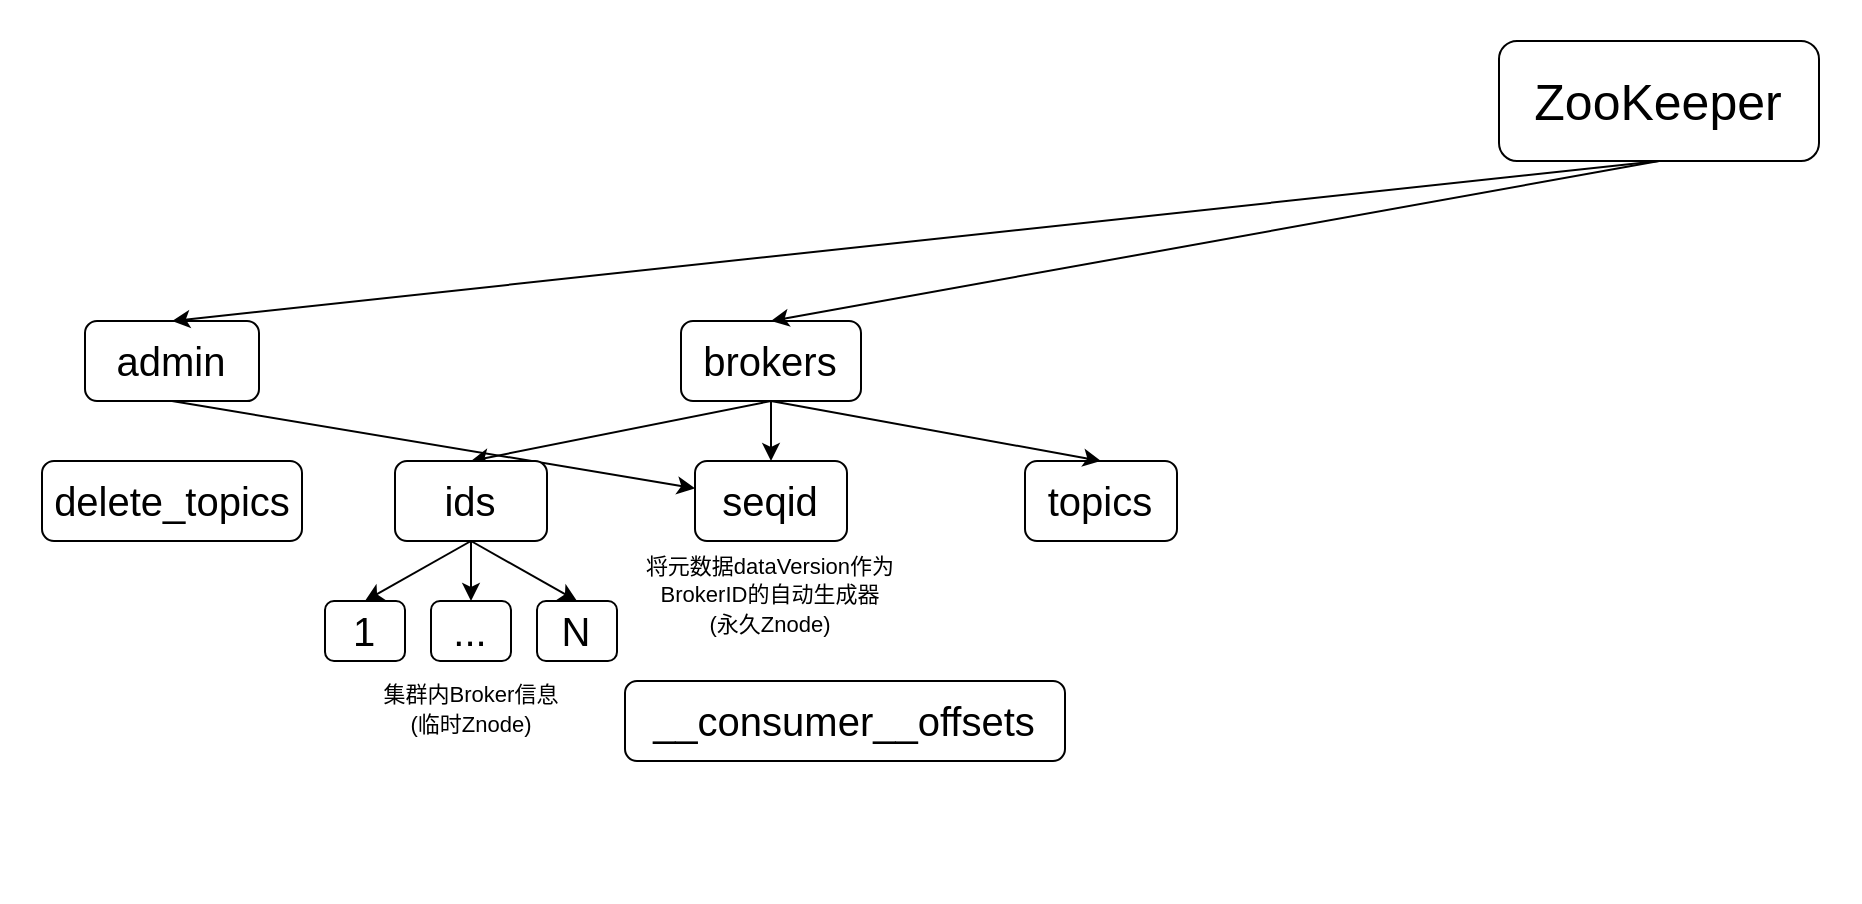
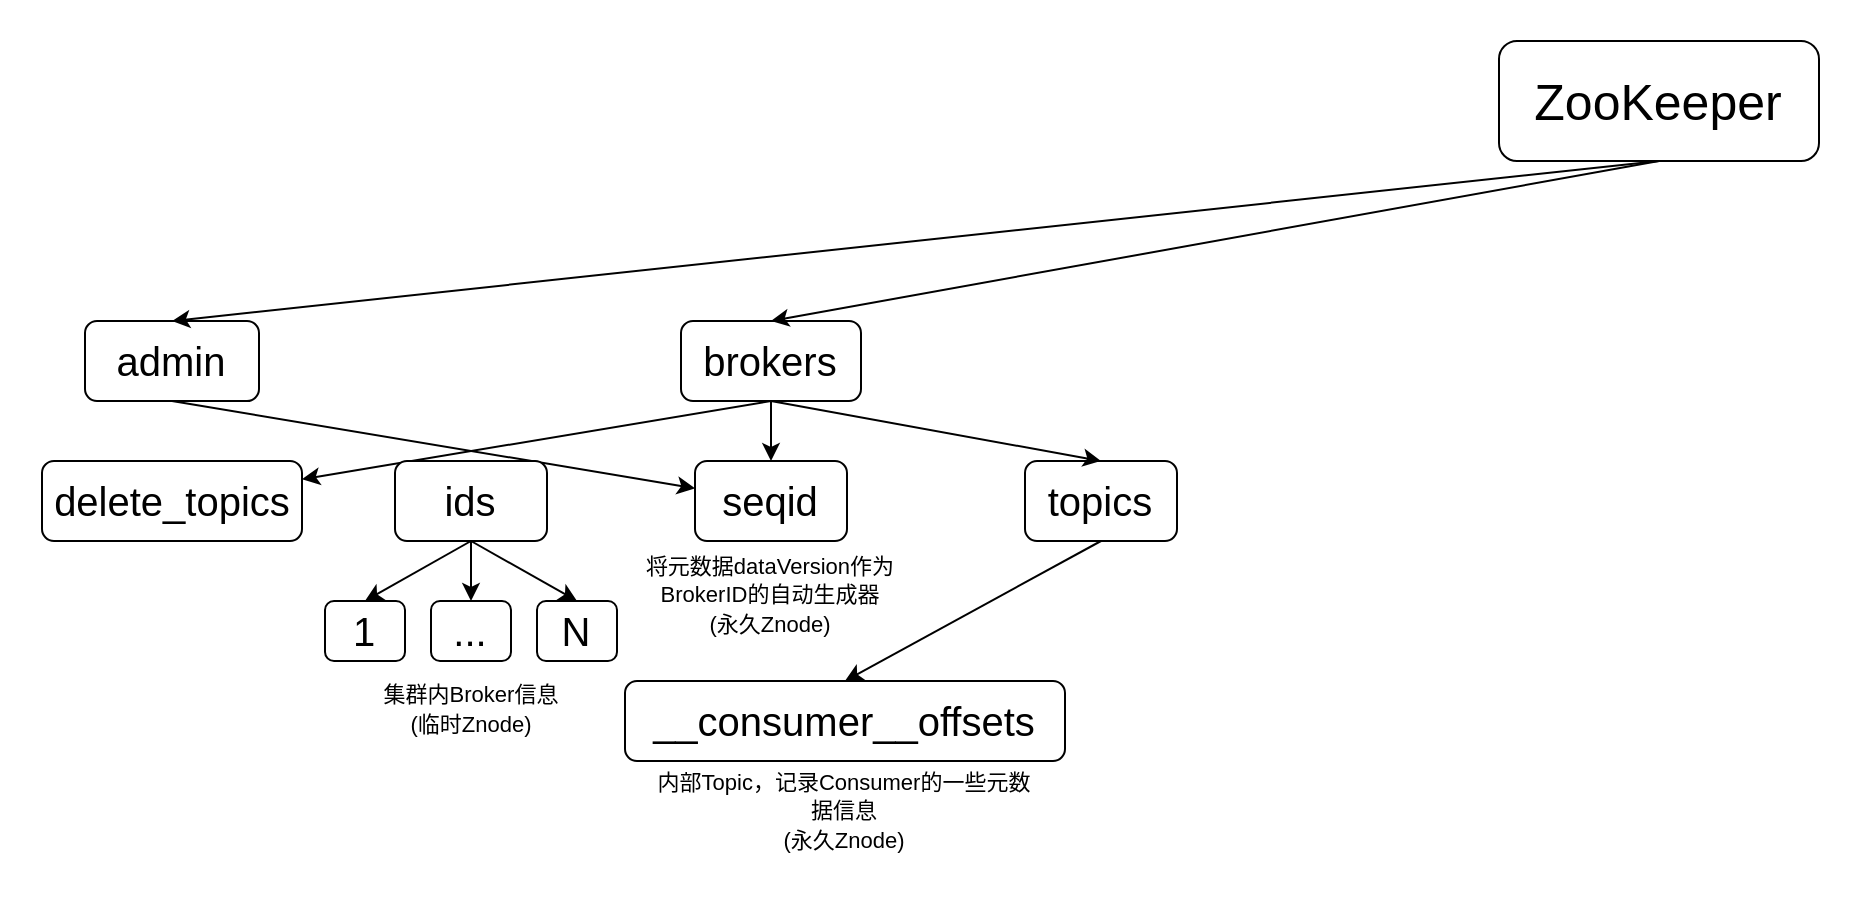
(630, 429) -> (617, 427)
none -> (979, 608)
none -> (845, 811)
